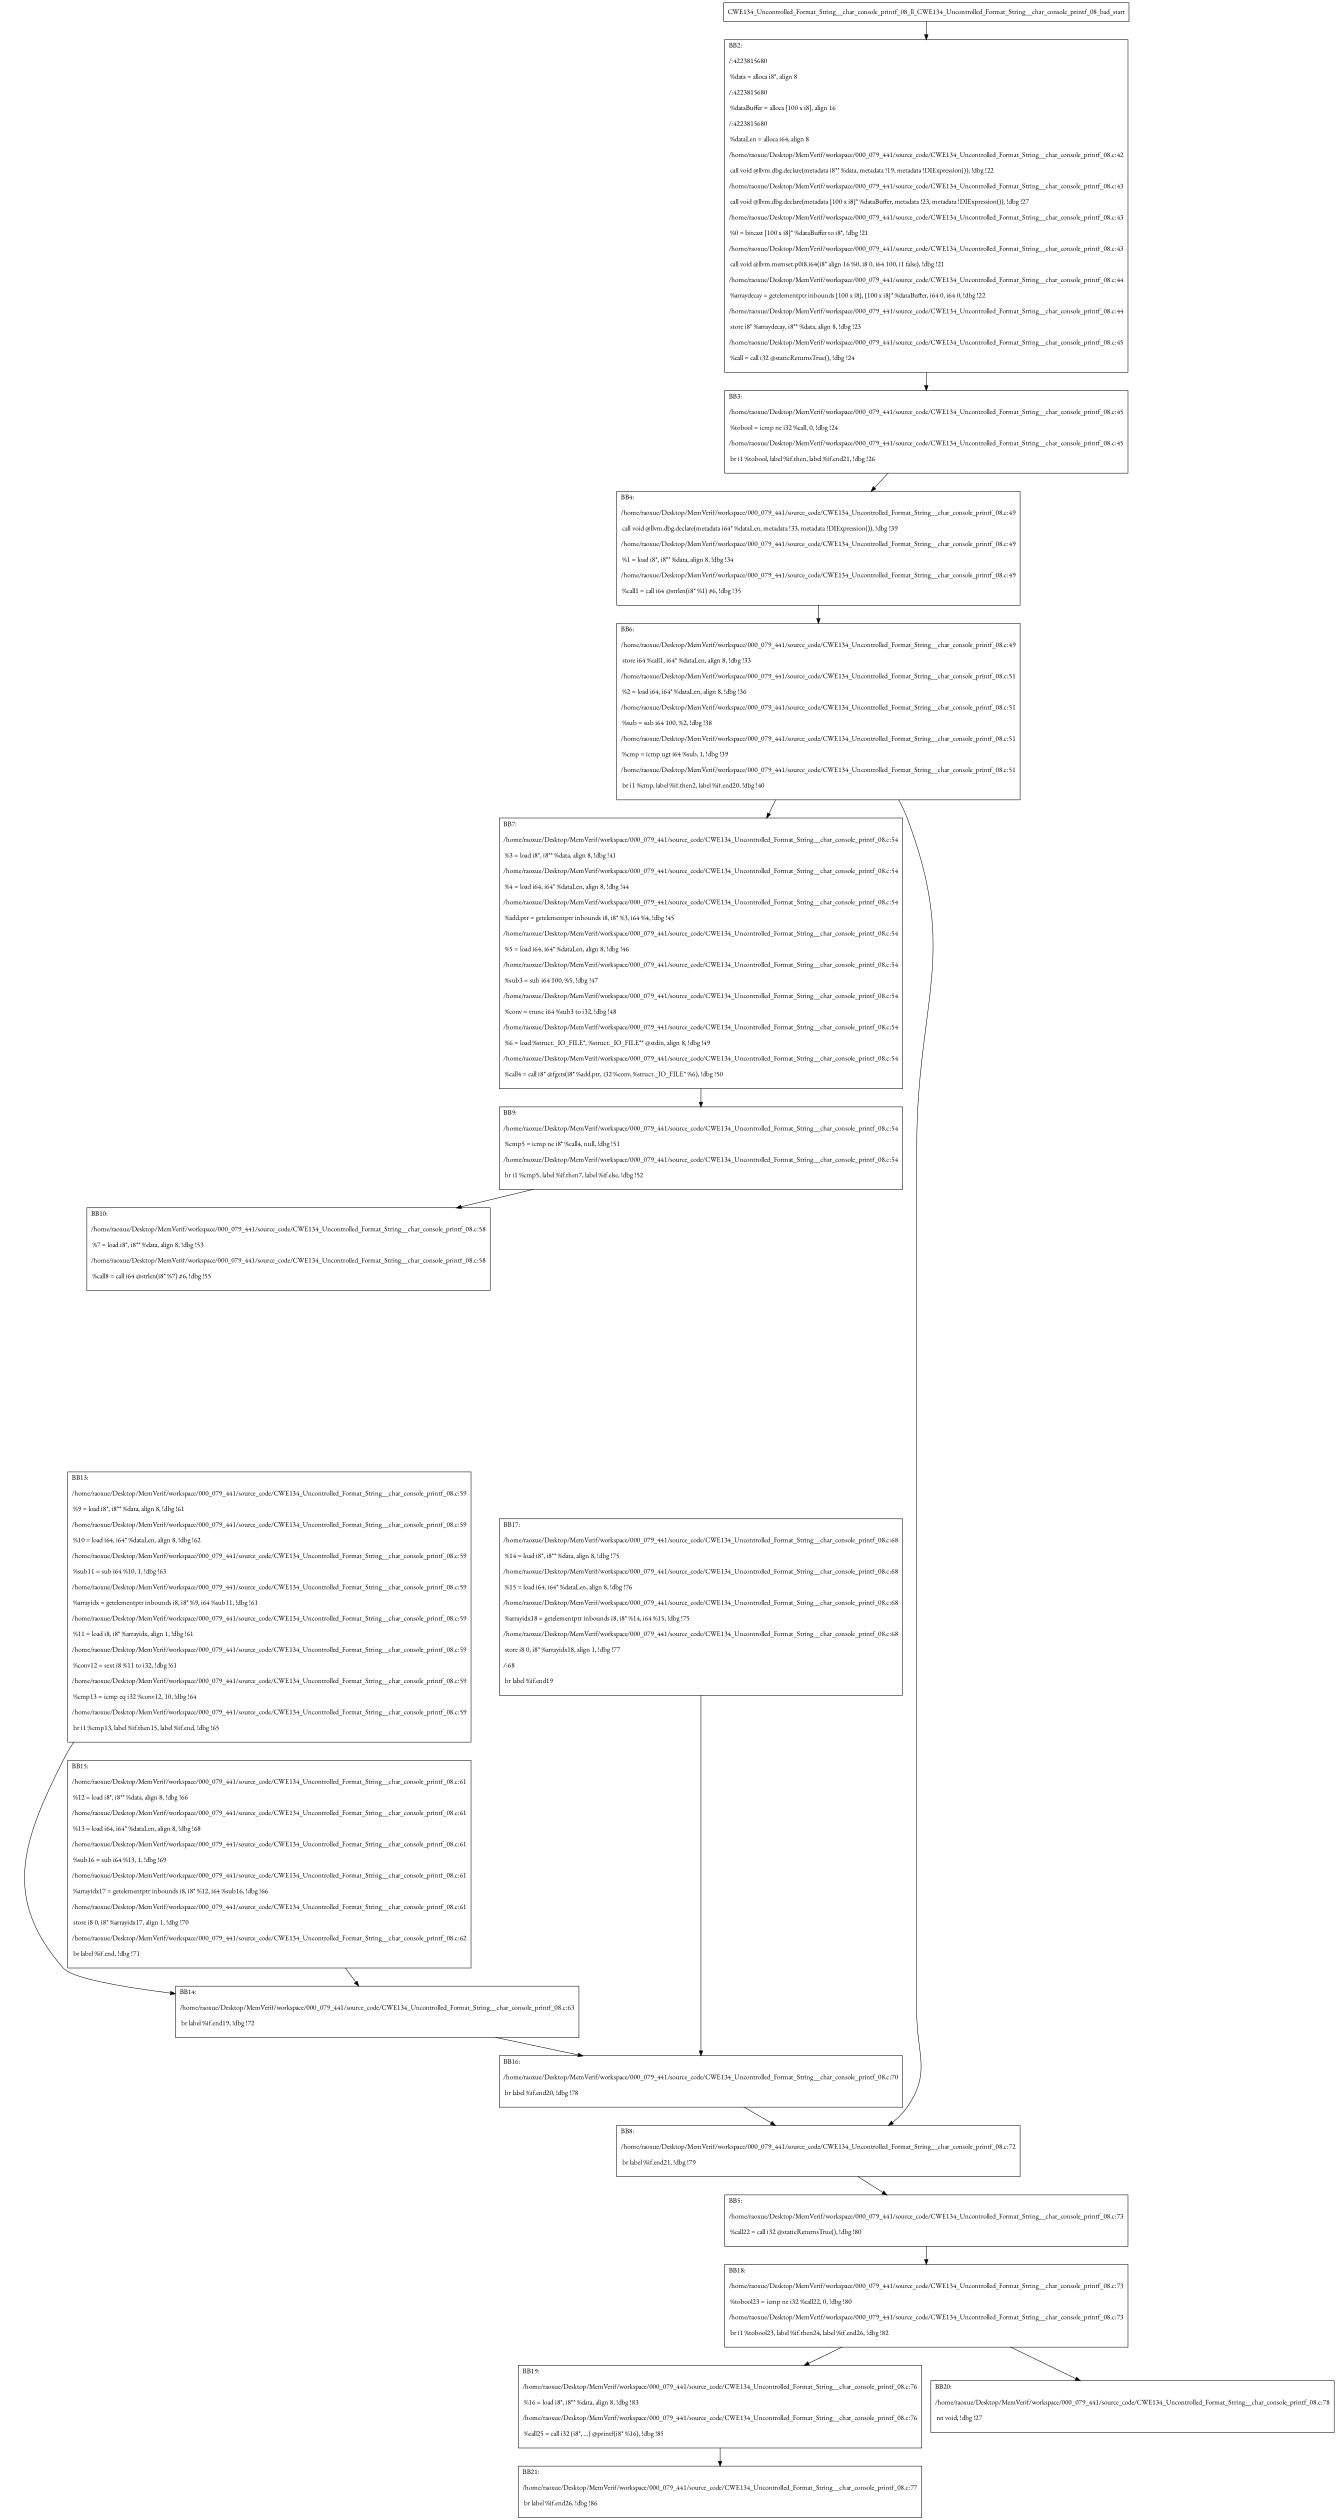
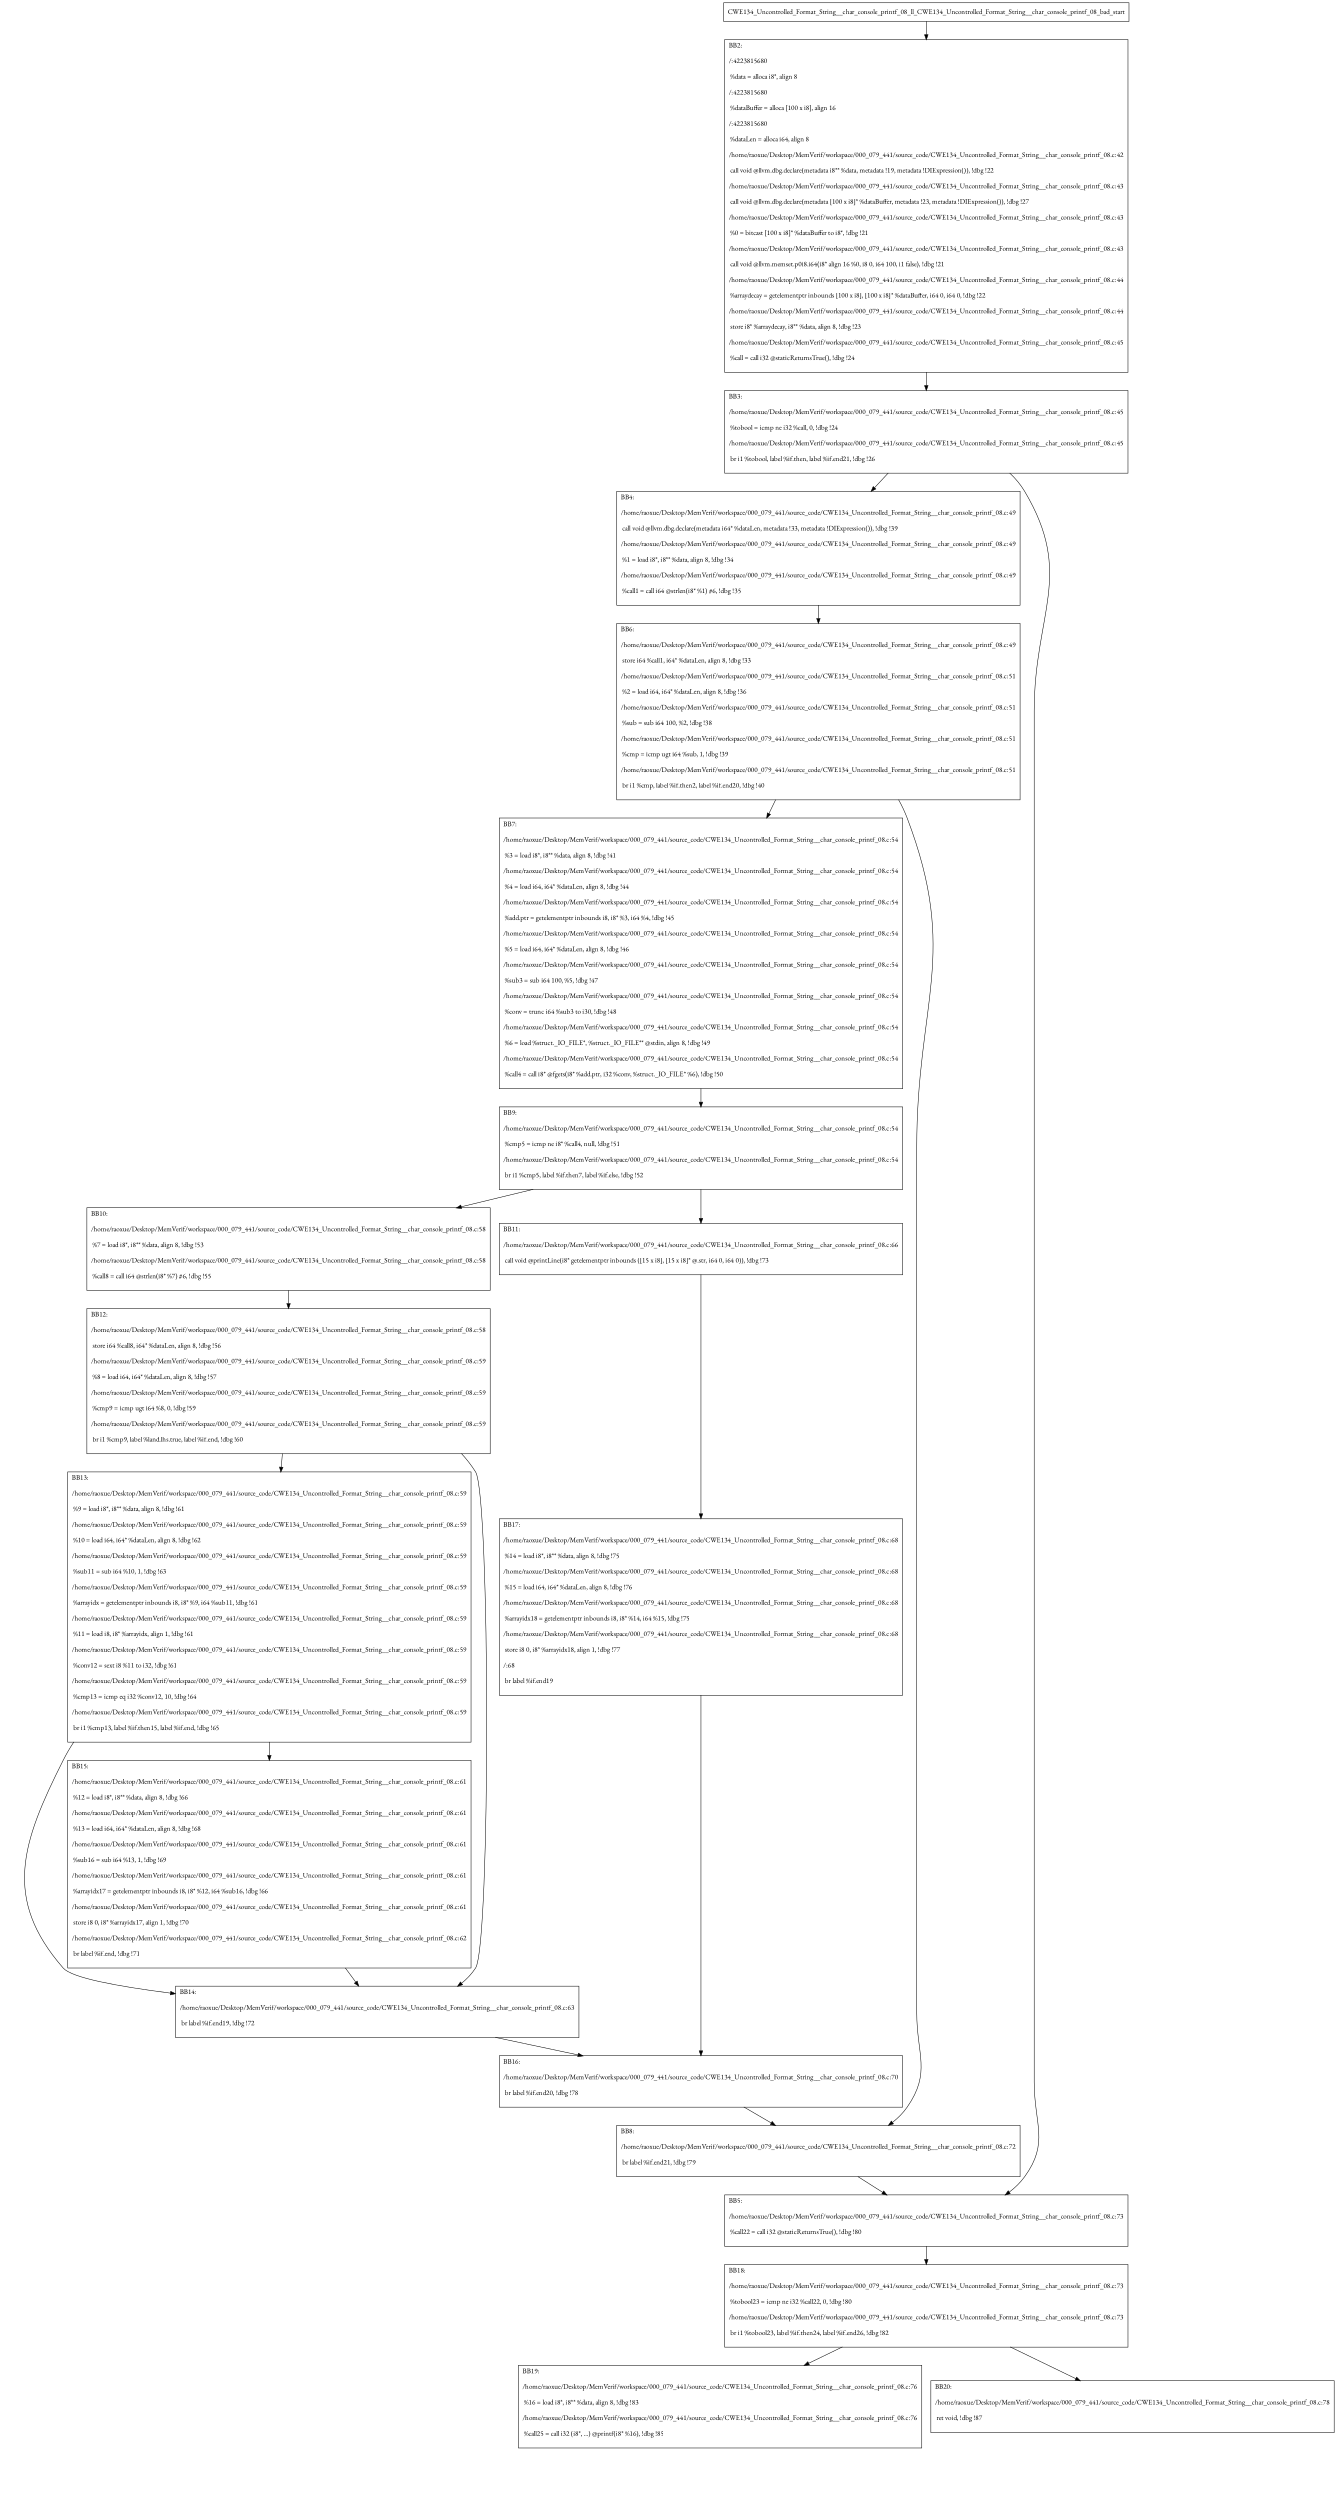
(560, 1012) -> (560, 1012)
none -> (701, 1249)
none -> (1034, 1332)
none -> (289, 1381)
none -> (269, 1749)
(959, 2418) -> (959, 2418)
(720, 2492) -> none
